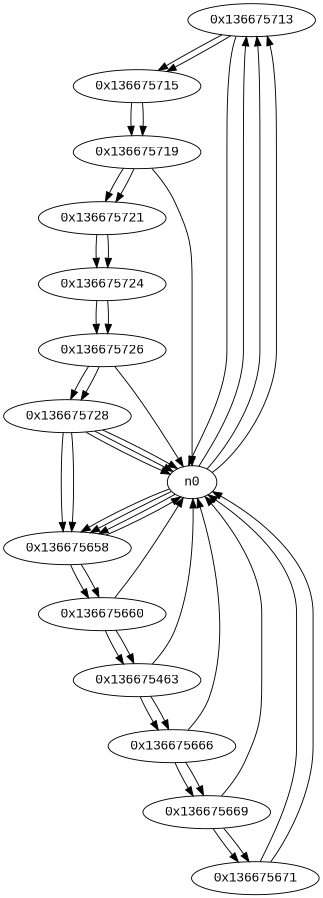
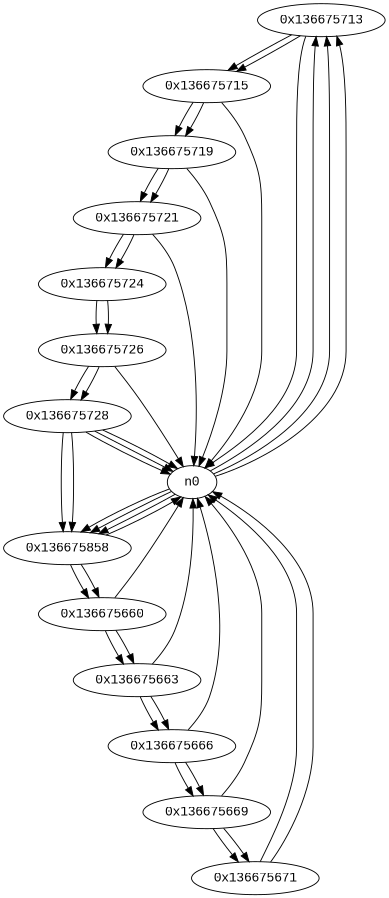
none -> (262, 283)
none -> (192, 341)
(67, 548) -> (67, 548)
(137, 680) -> (137, 680)
